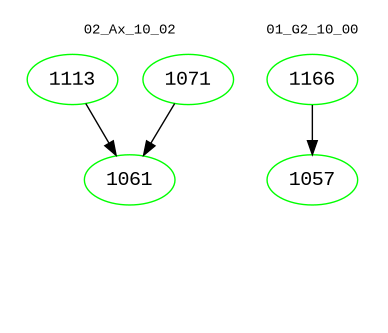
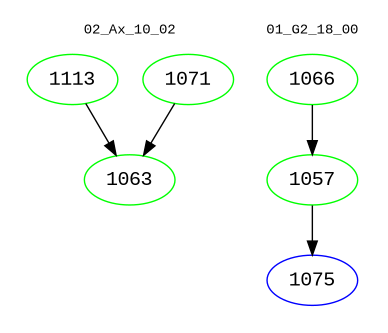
(313, 30) -> (313, 30)
(312, 79) -> (312, 79)
(130, 180) -> (130, 180)
none -> (312, 280)
